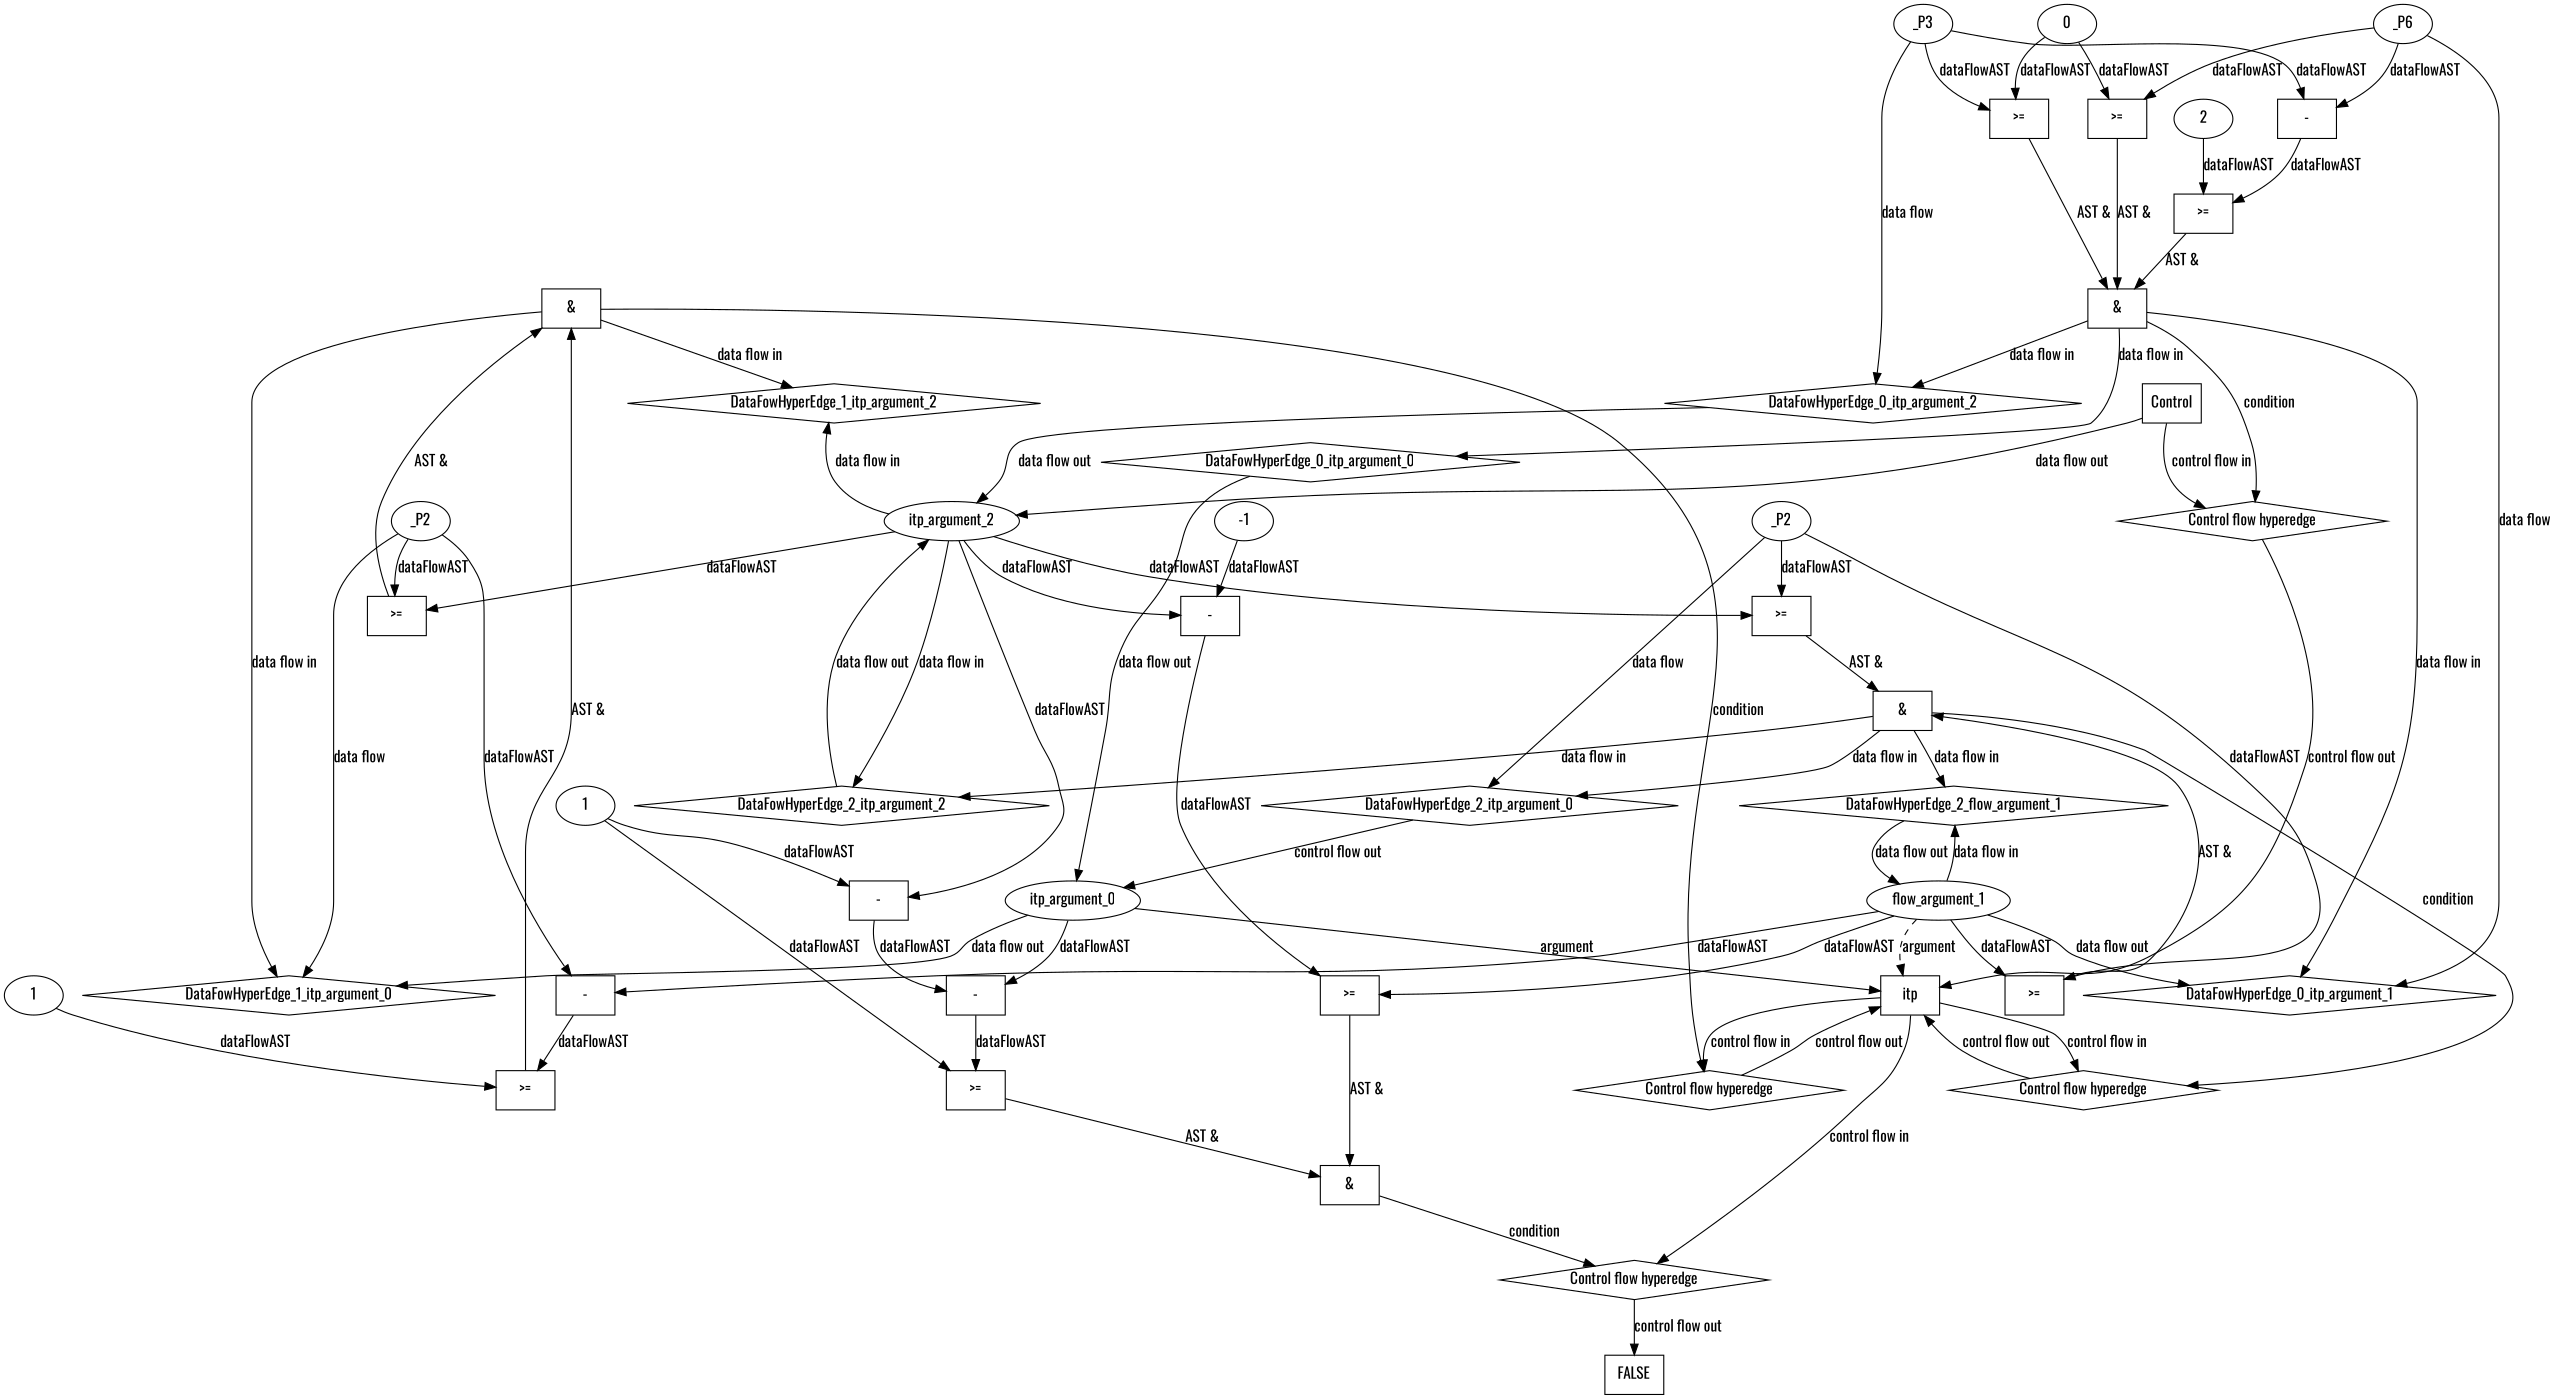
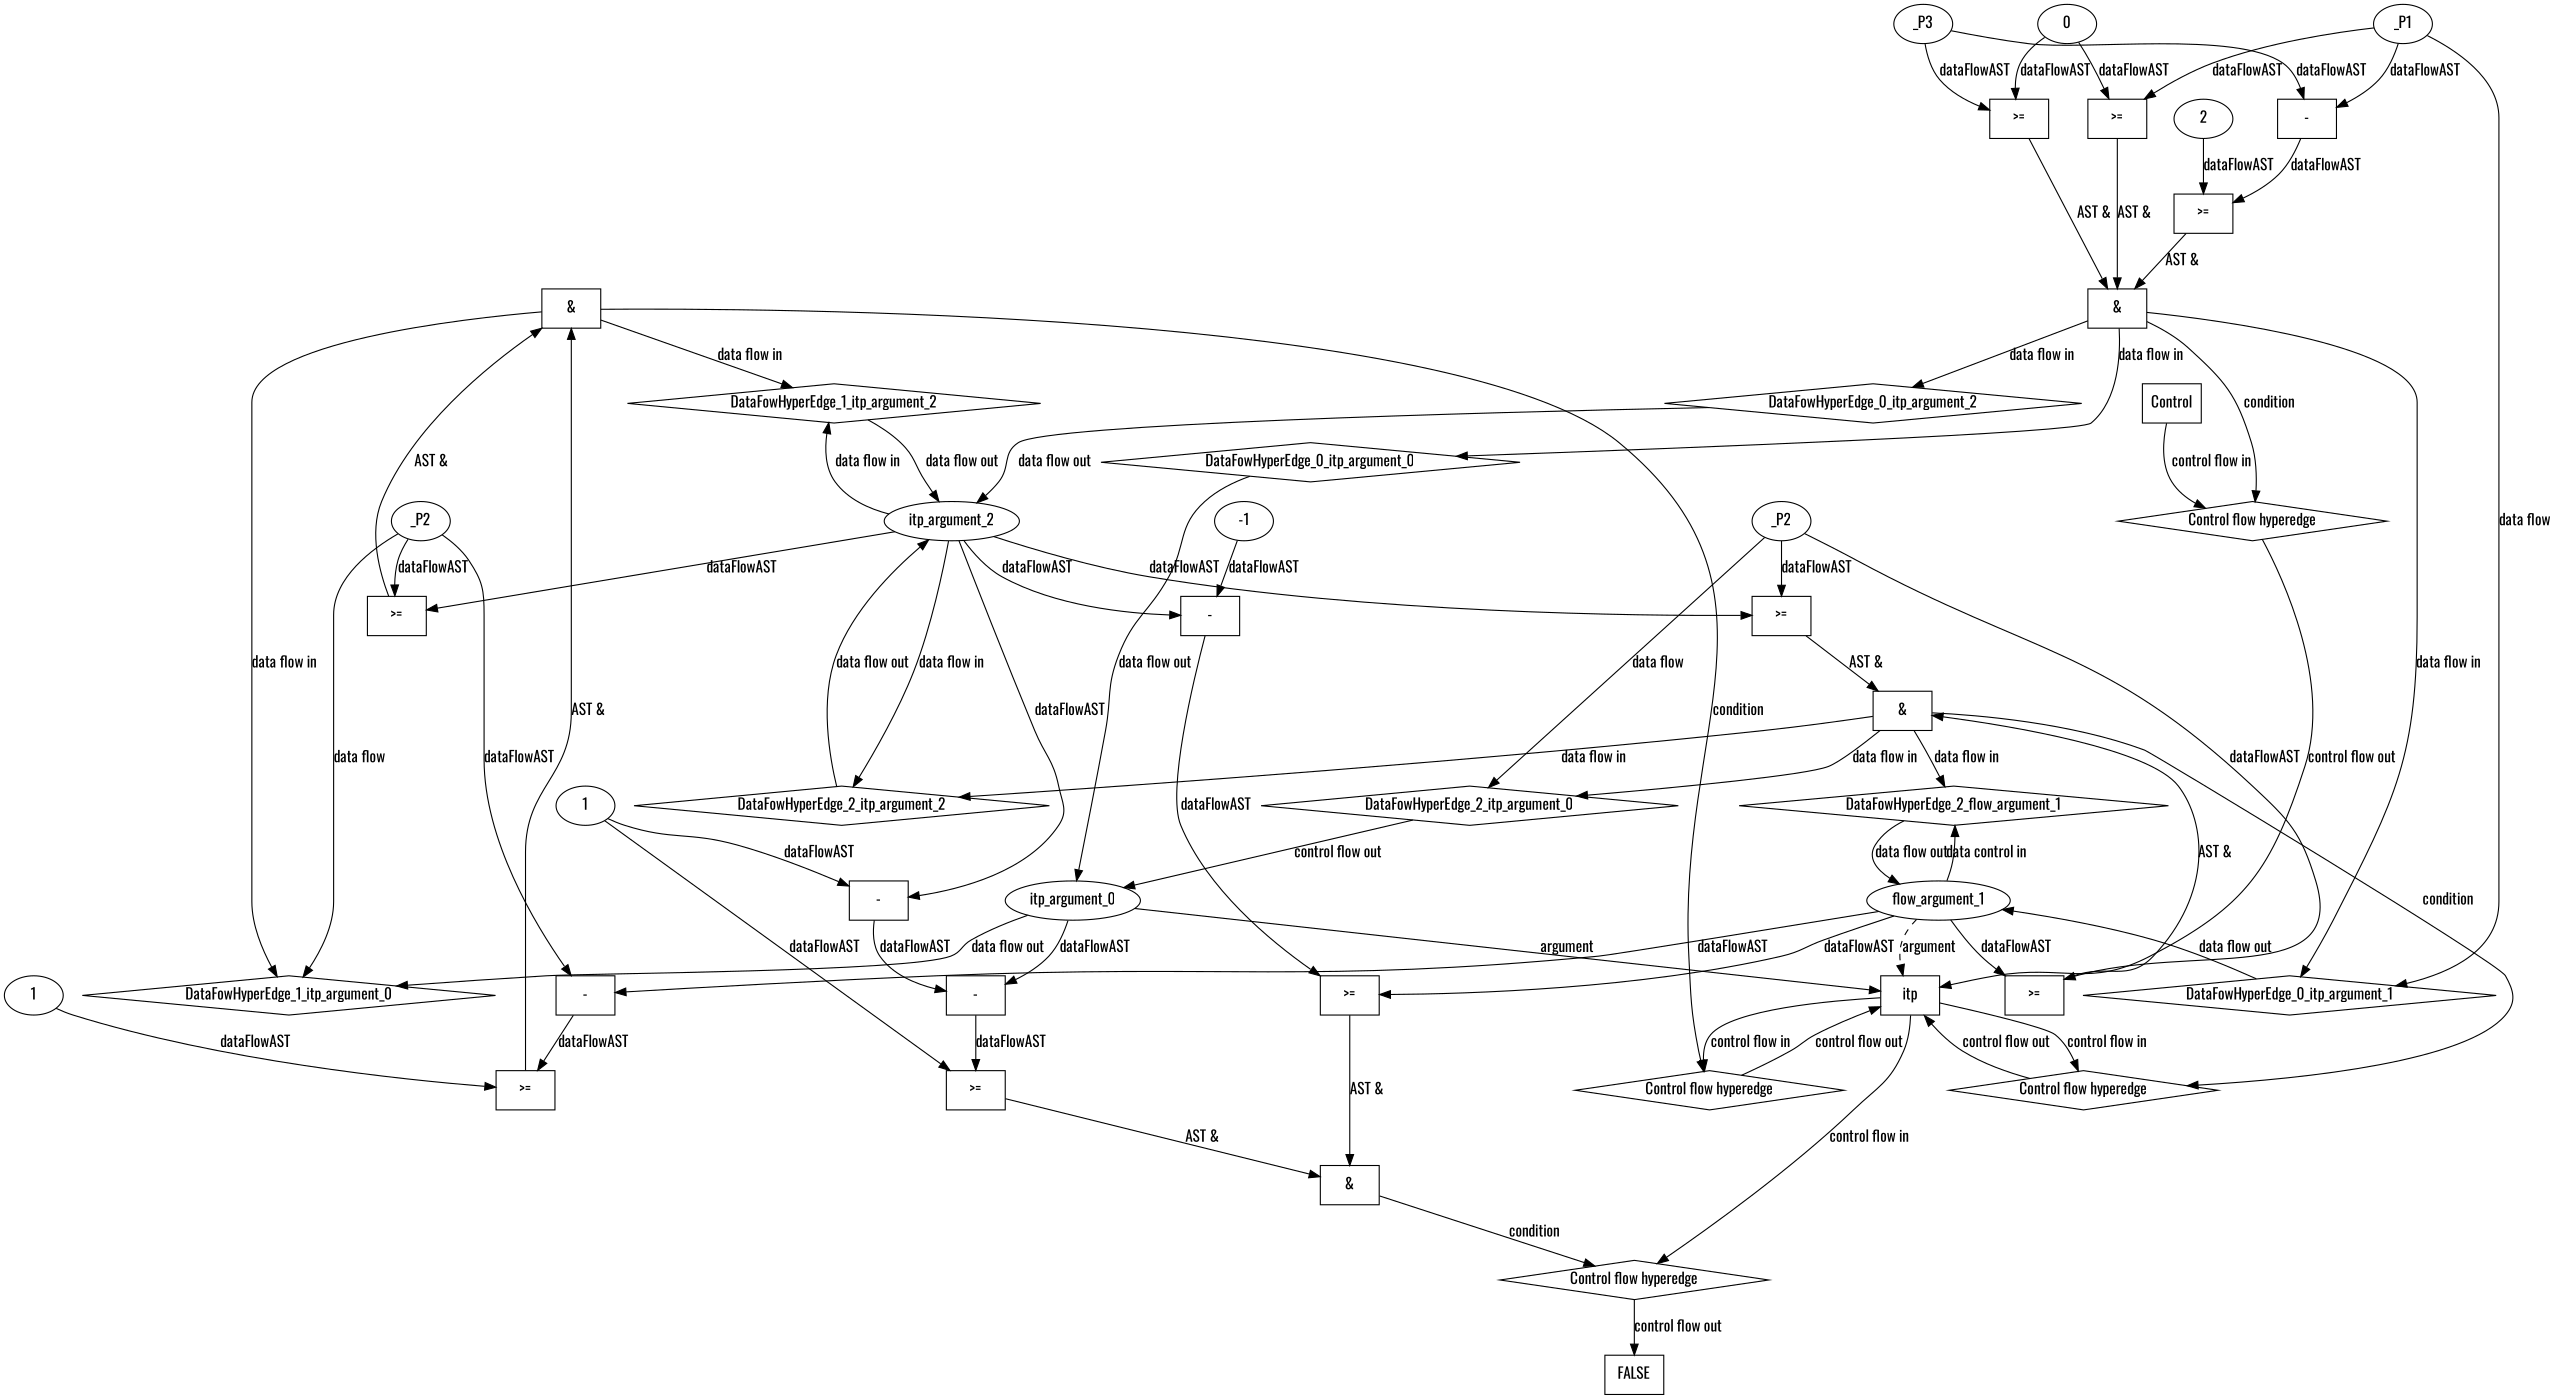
(2403, 24) -> (2403, 24)
(1882, 204) -> none
(1588, 491) -> (907, 450)
(1986, 853) -> (1986, 853)
(2080, 958) -> (2137, 936)
